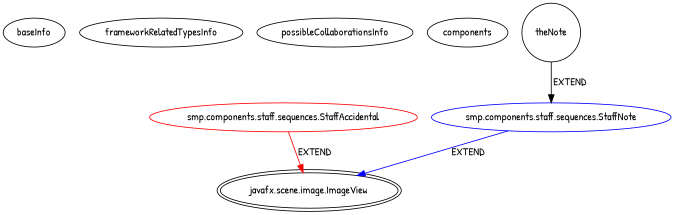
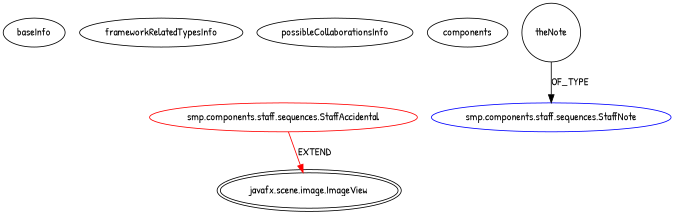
(570, 82) -> (570, 82)
(437, 152) -> none
